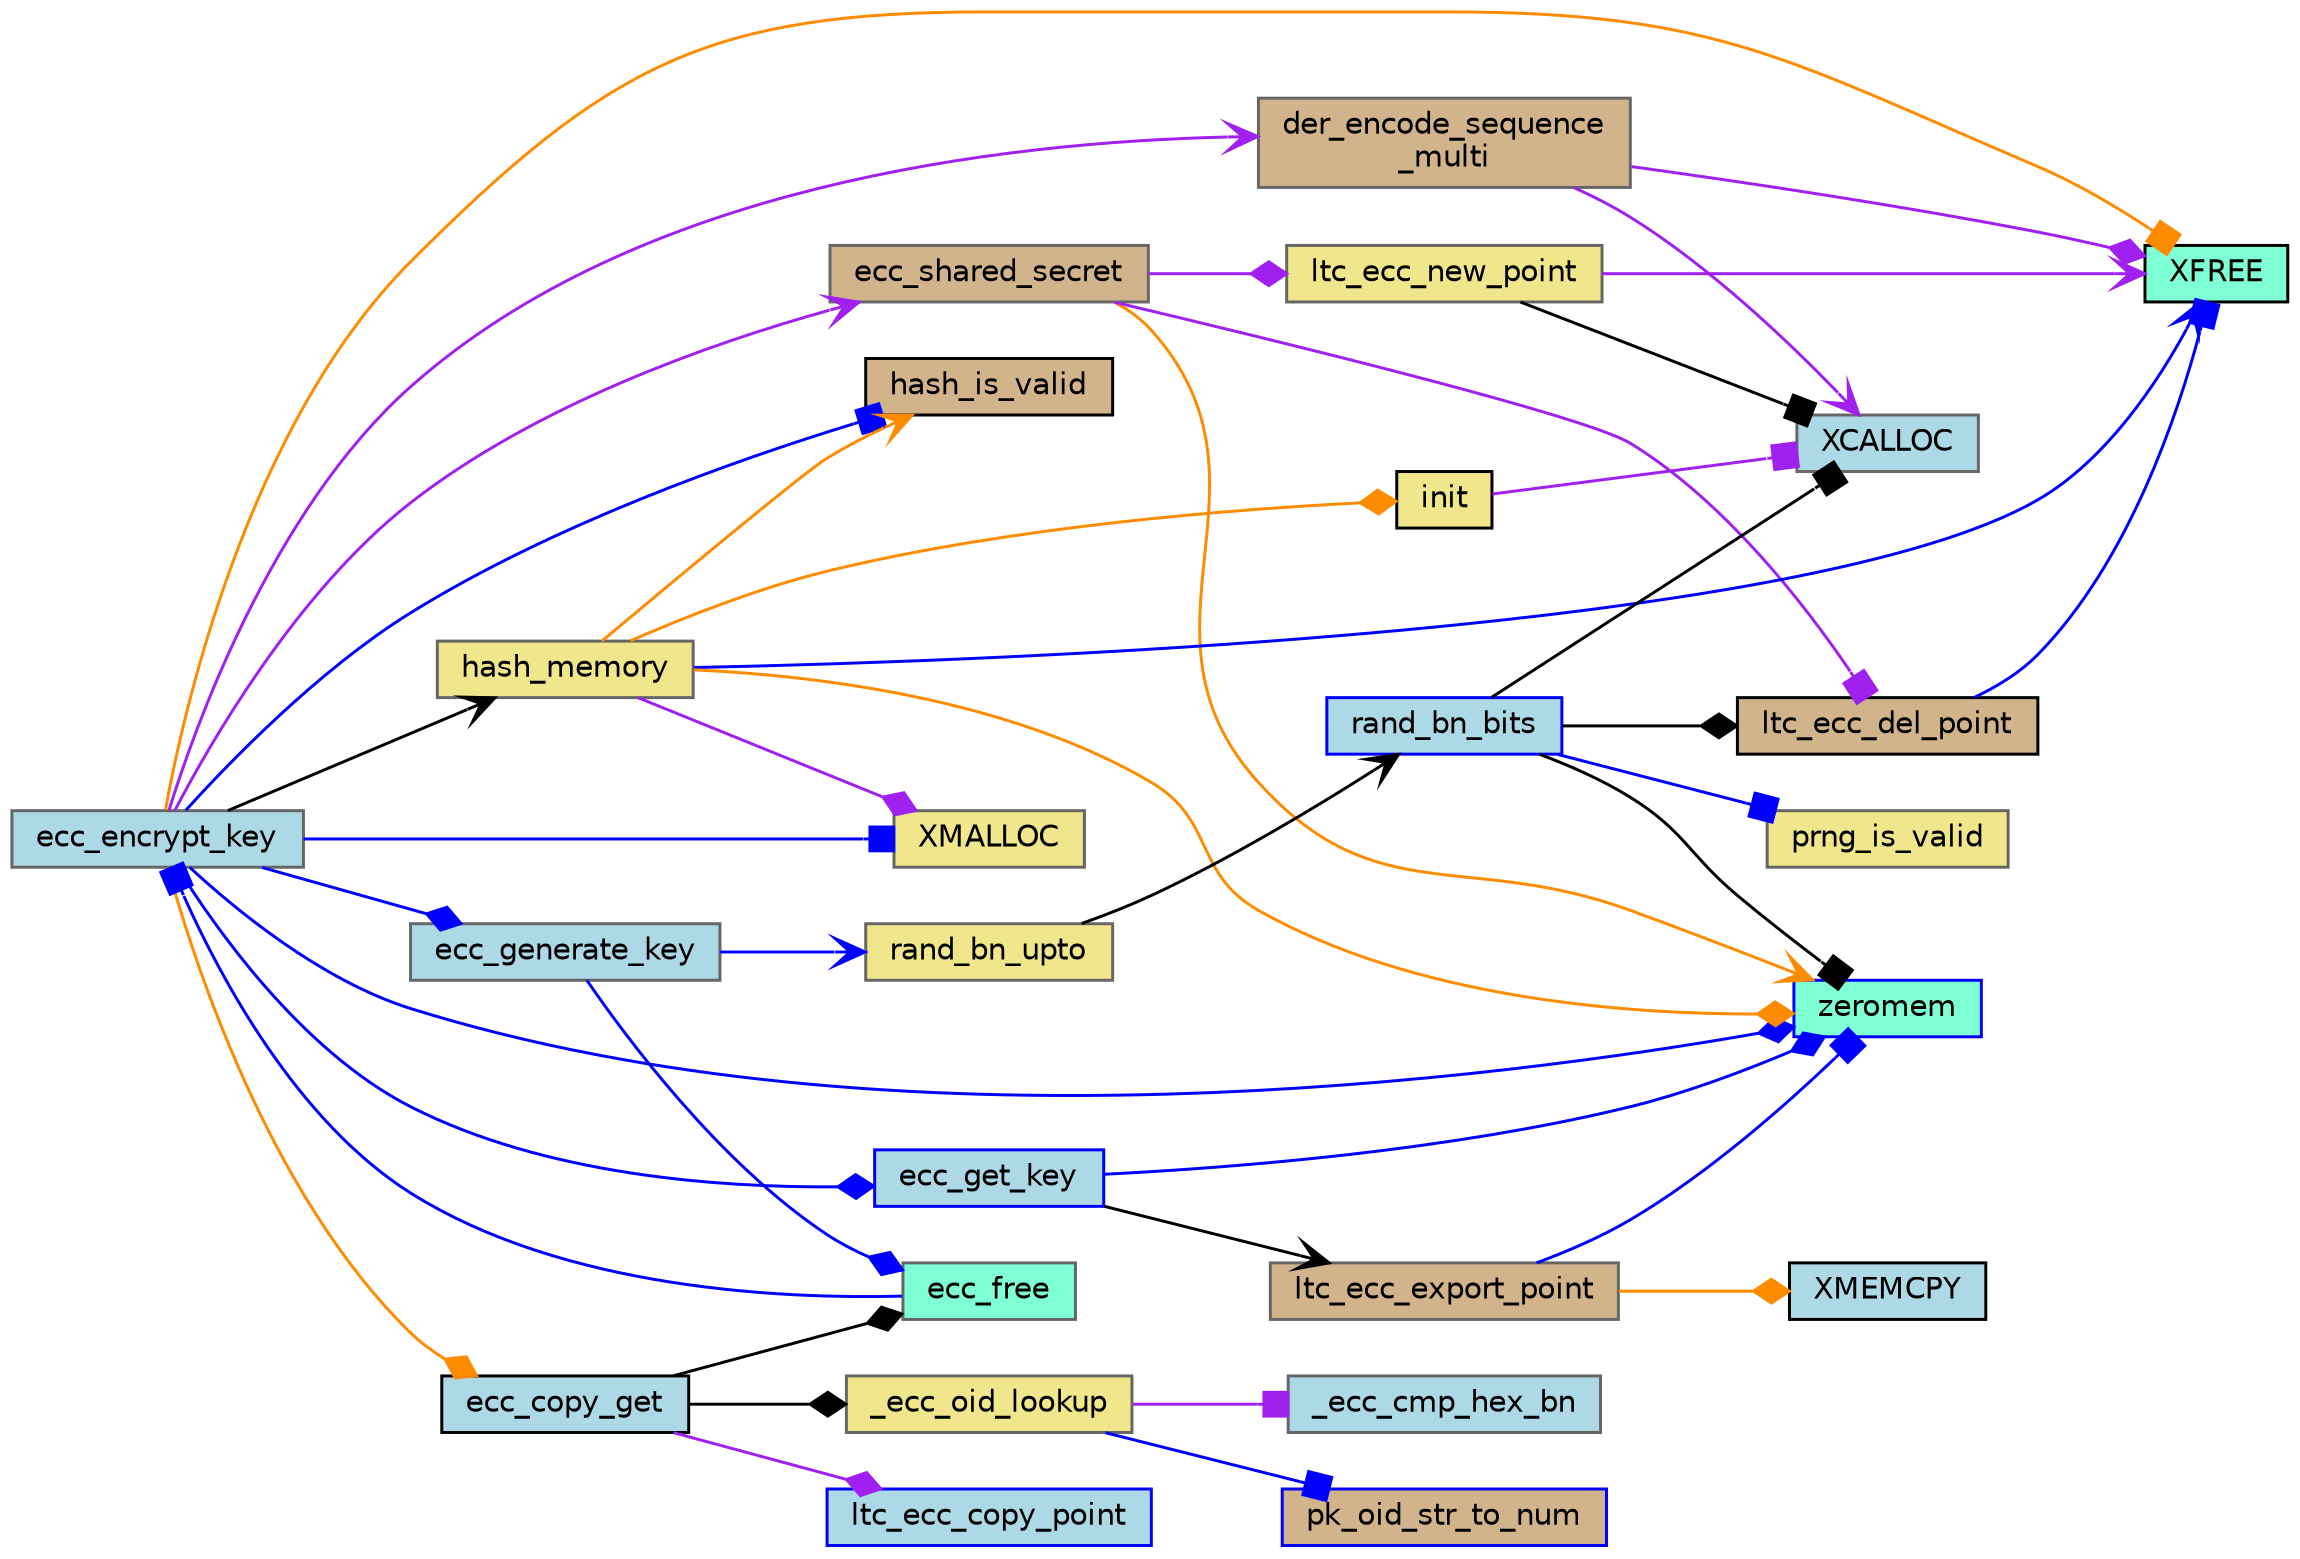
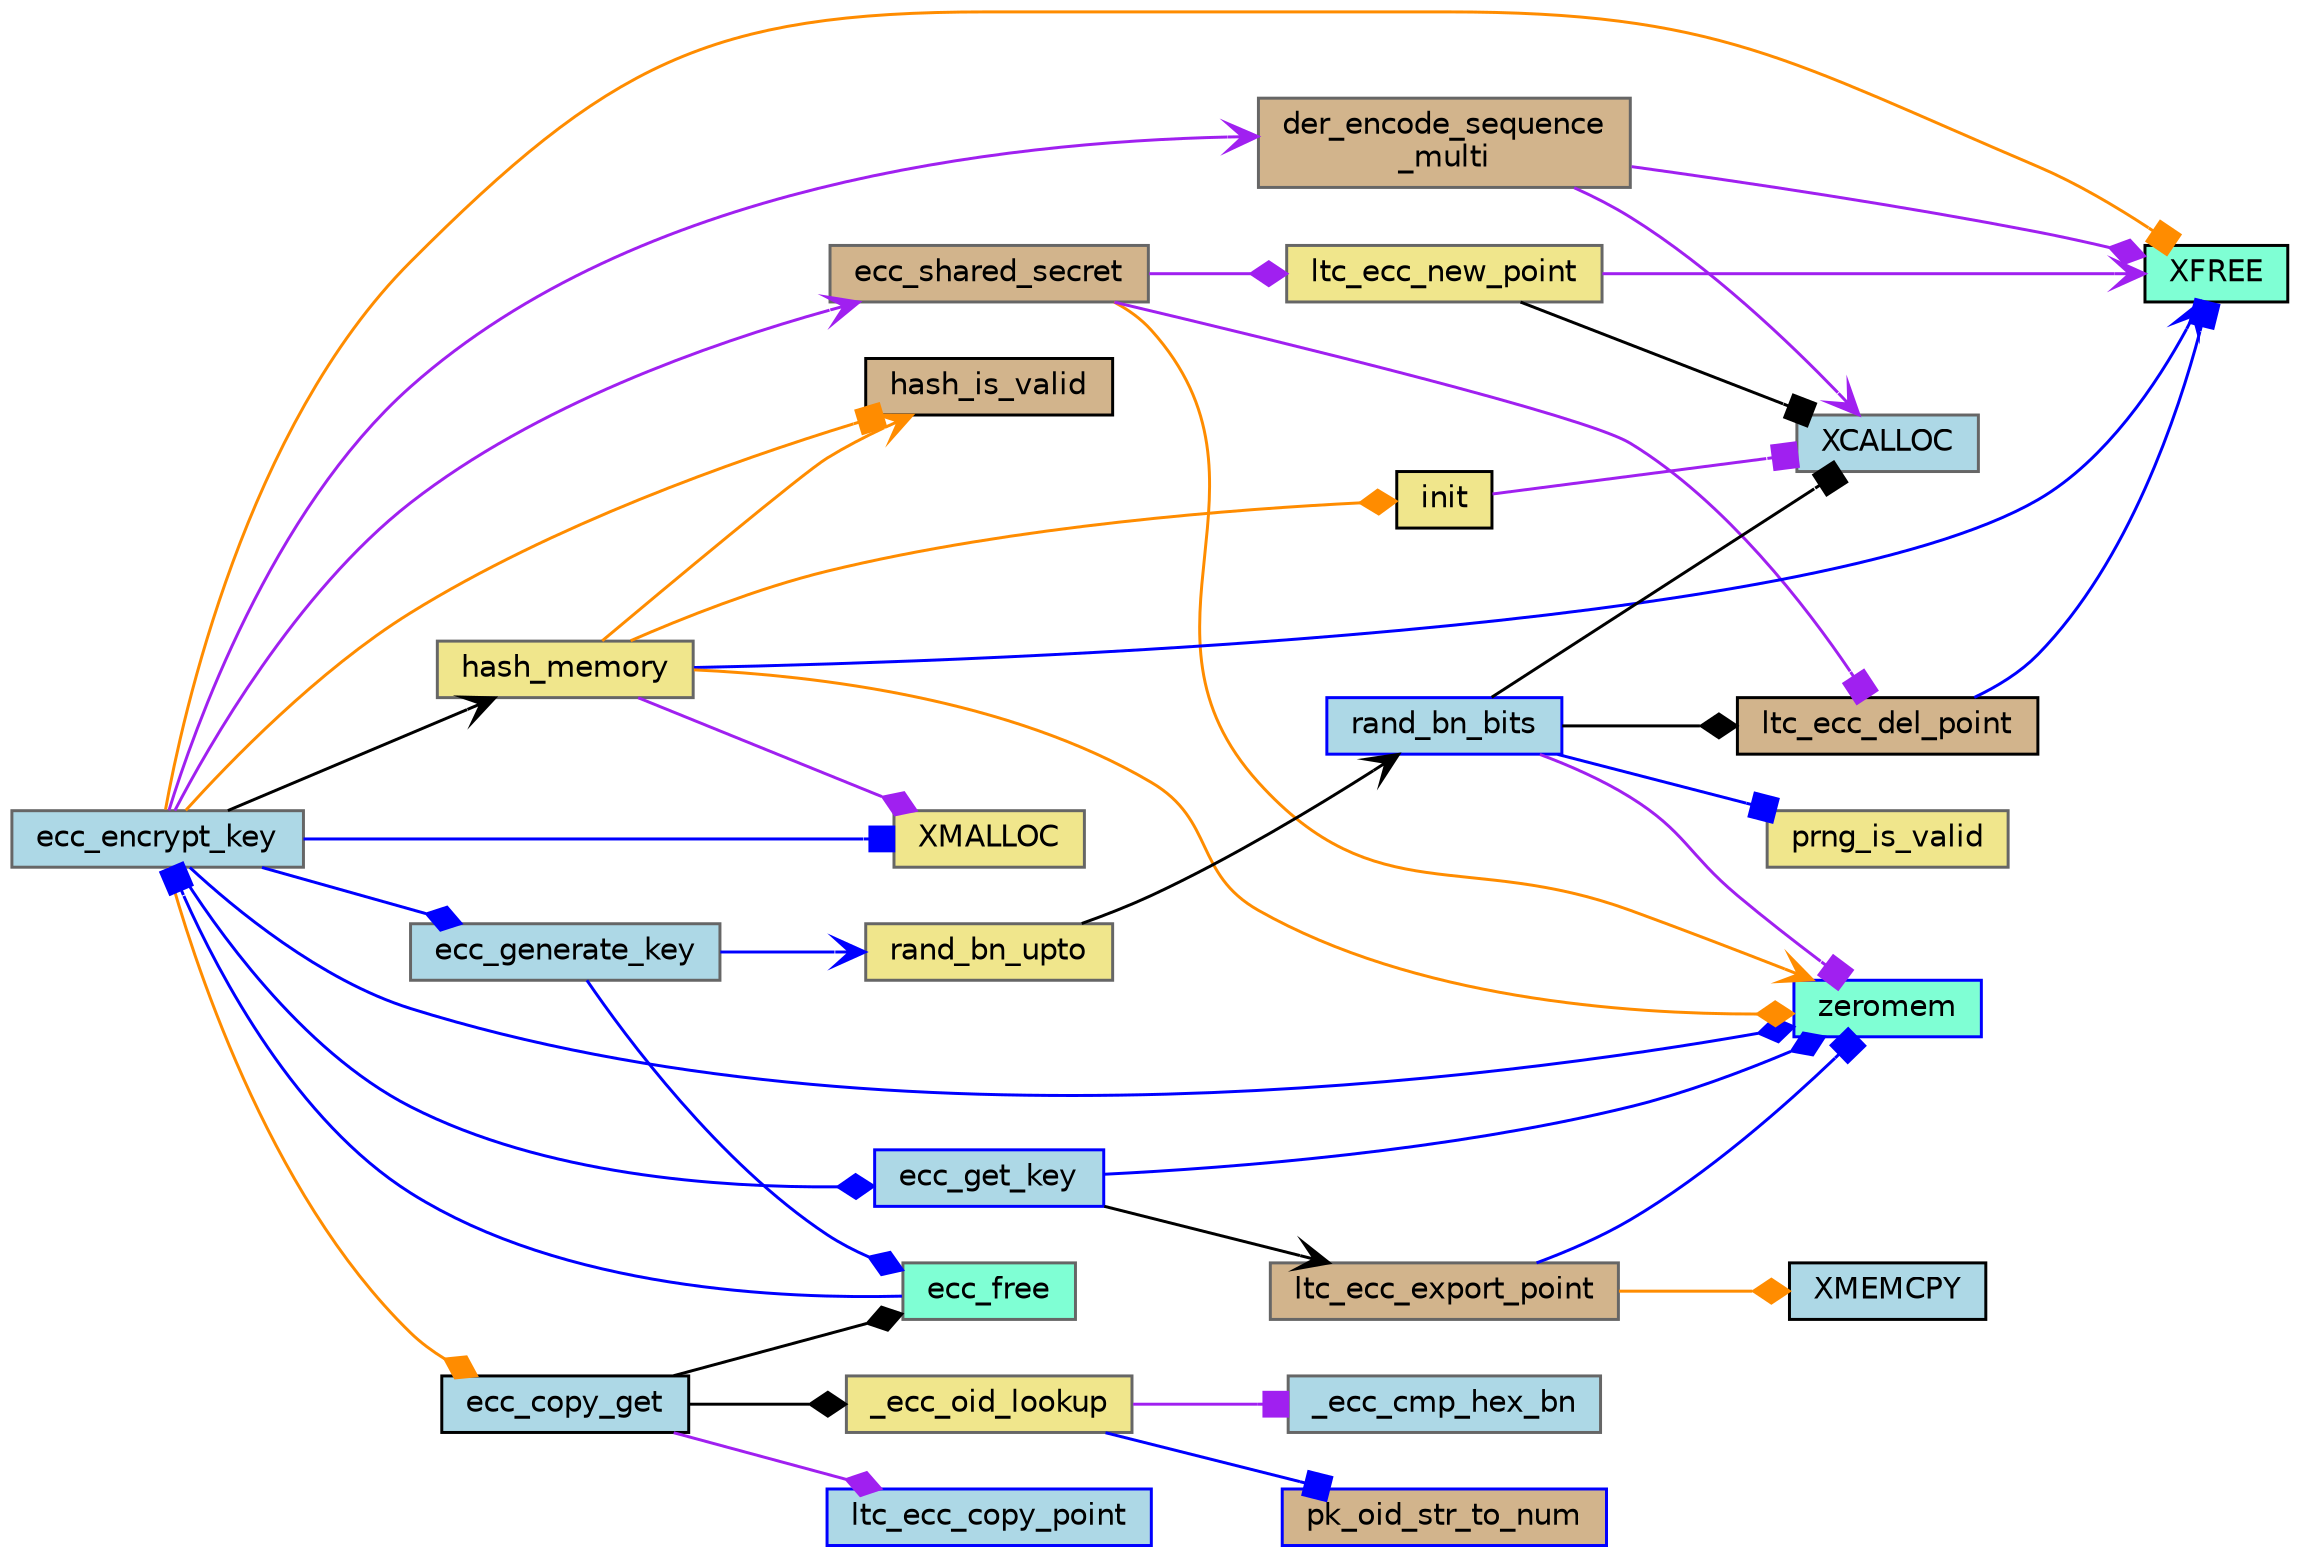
(490, 568) -> (490, 568)
(1688, 846) -> (1688, 846)
